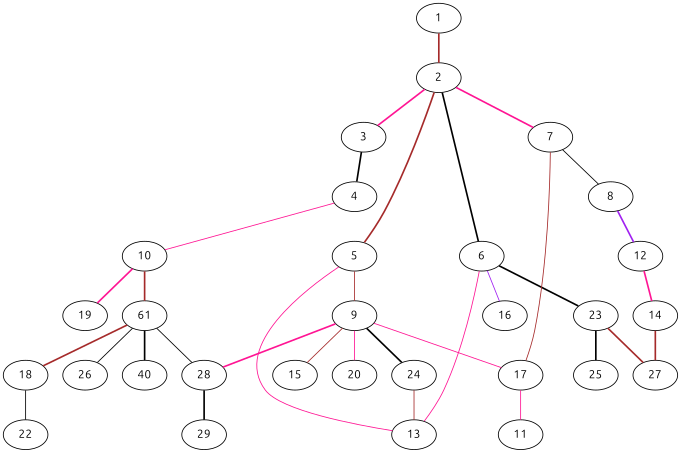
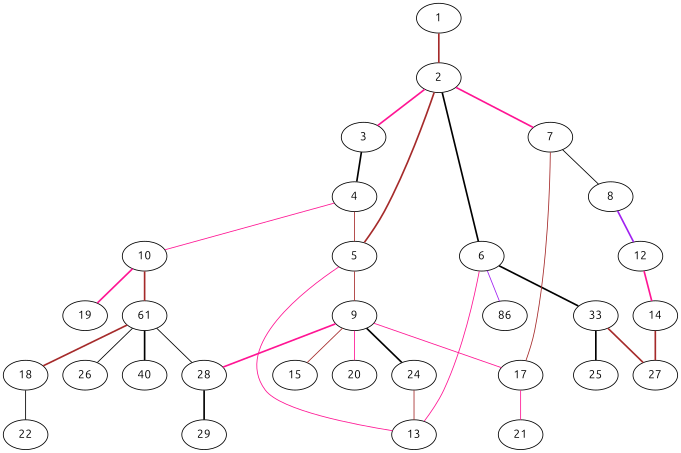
none -> (355, 227)
(505, 316) -> (505, 316)
(596, 316) -> (596, 316)
(521, 435) -> (521, 435)
